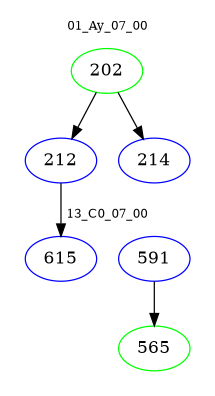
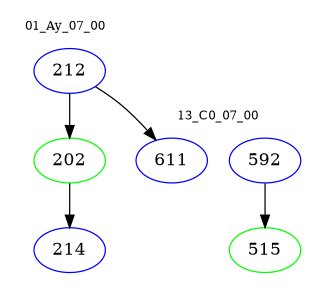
(87, 110) -> (70, 110)
(61, 259) -> (172, 161)
(154, 259) -> (265, 161)
(154, 348) -> (265, 250)
